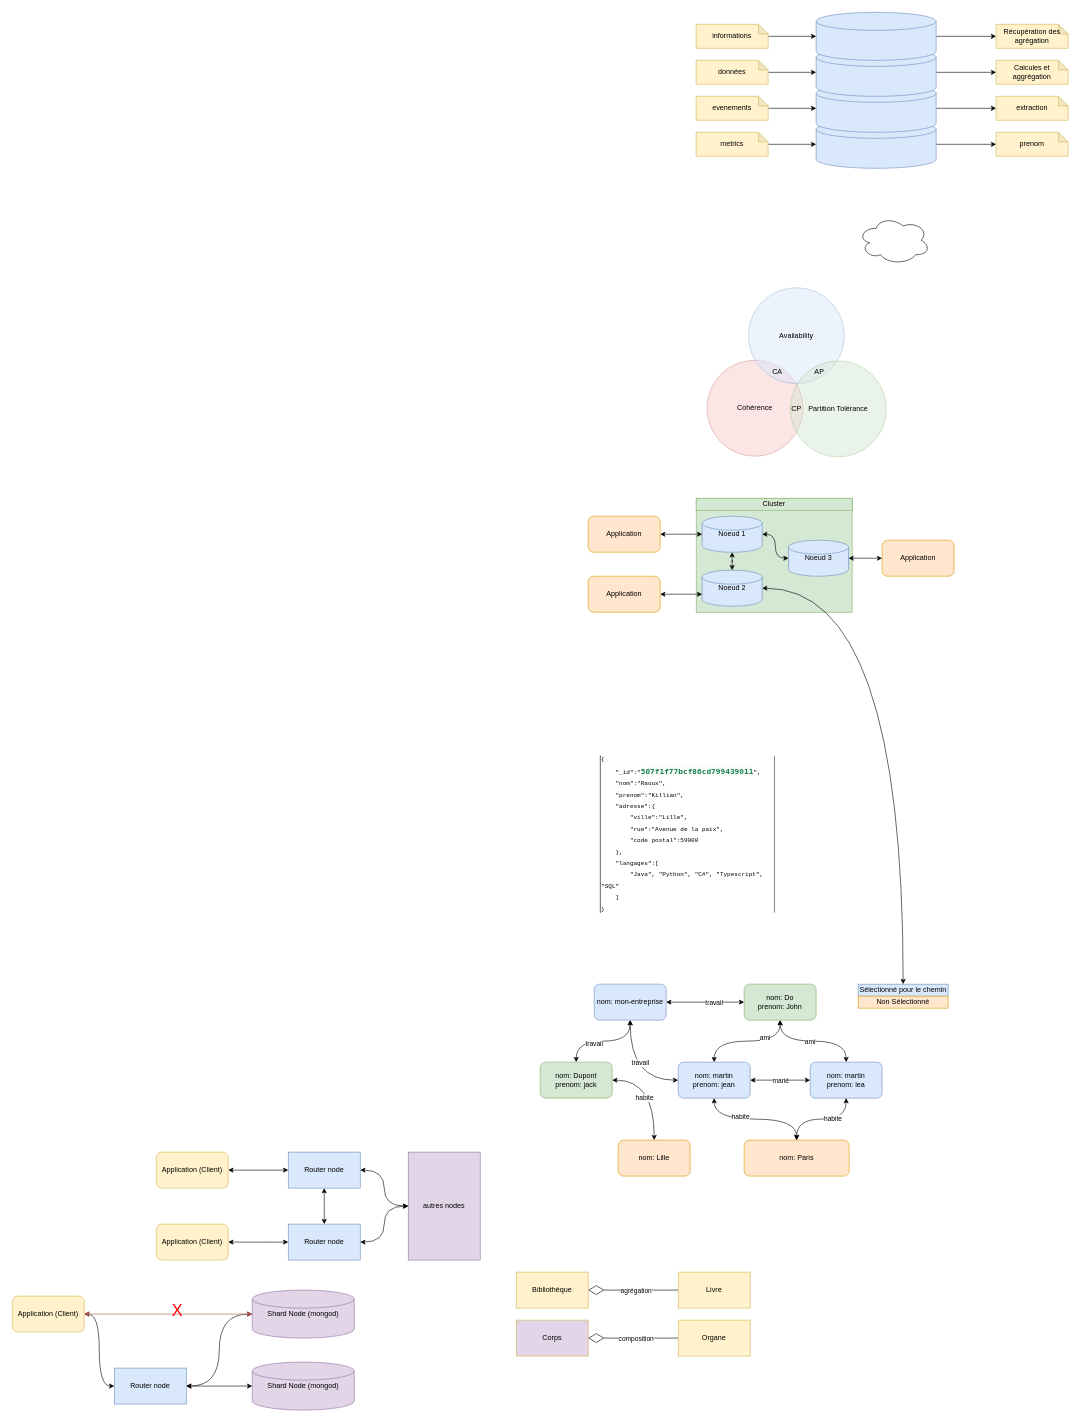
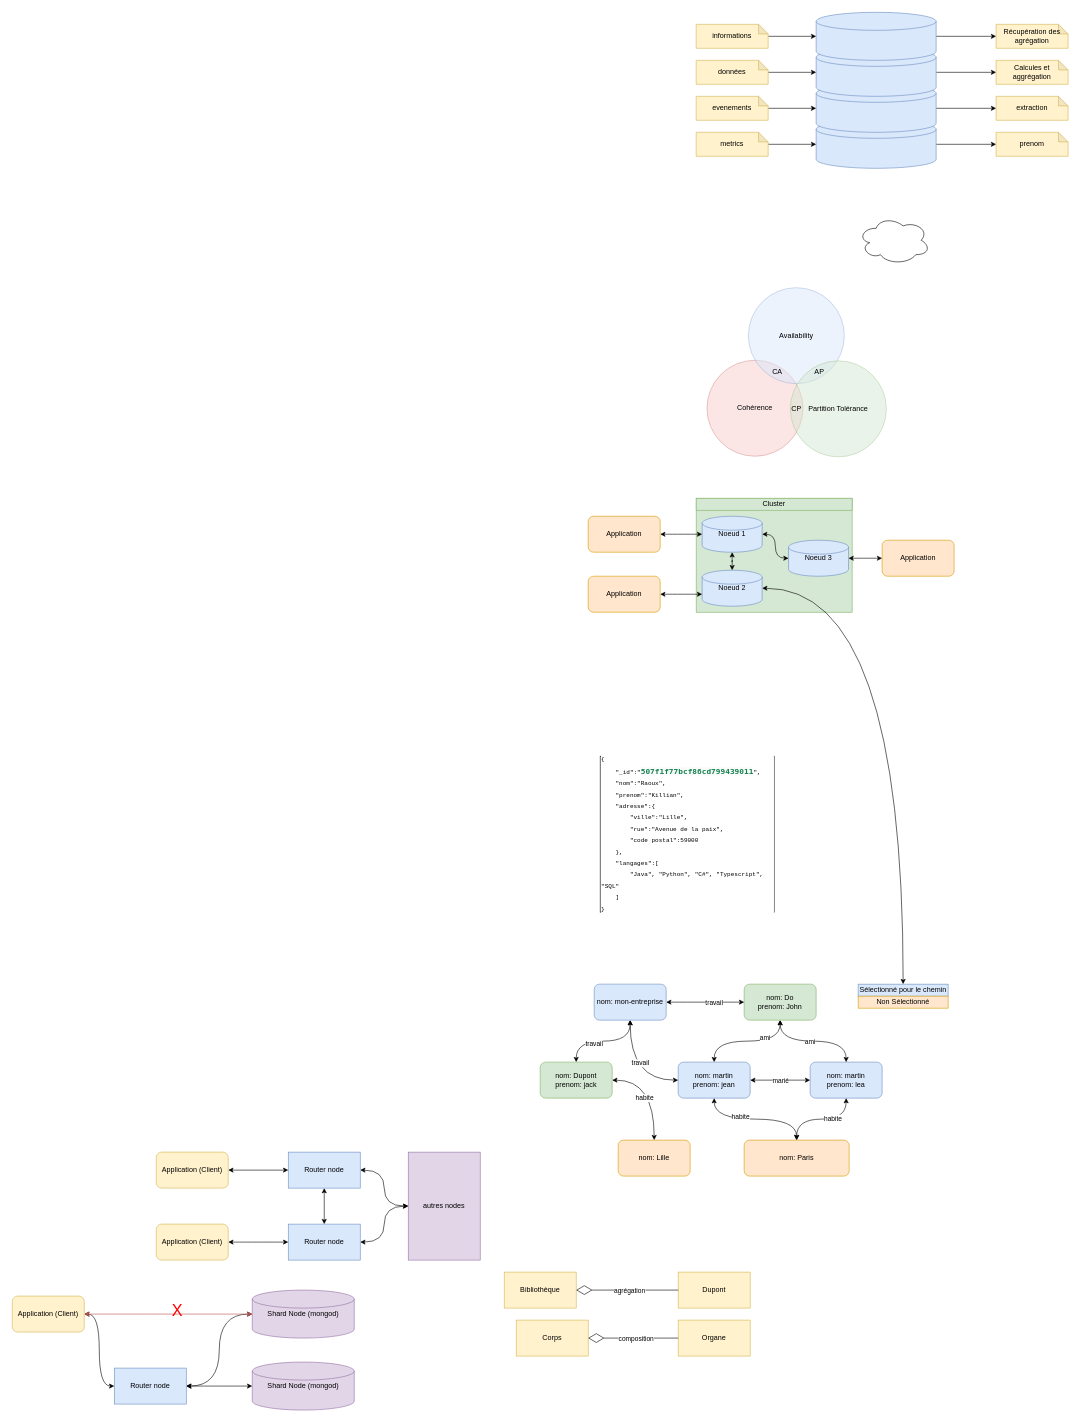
(552, 1290) -> (540, 1290)
(714, 1290) -> (714, 1290)
(552, 1338) -> (552, 1338)
